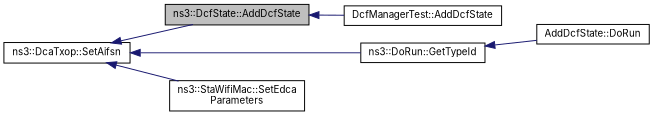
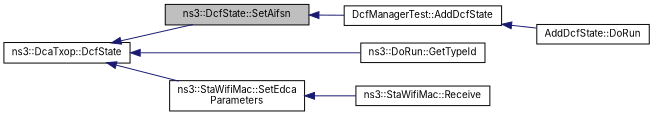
(237, 15) -> (237, 15)
(516, 43) -> (524, 27)
(67, 53) -> (67, 53)
none -> (423, 96)
